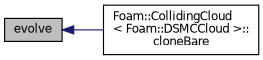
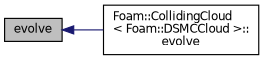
(181, 30) -> (181, 30)
